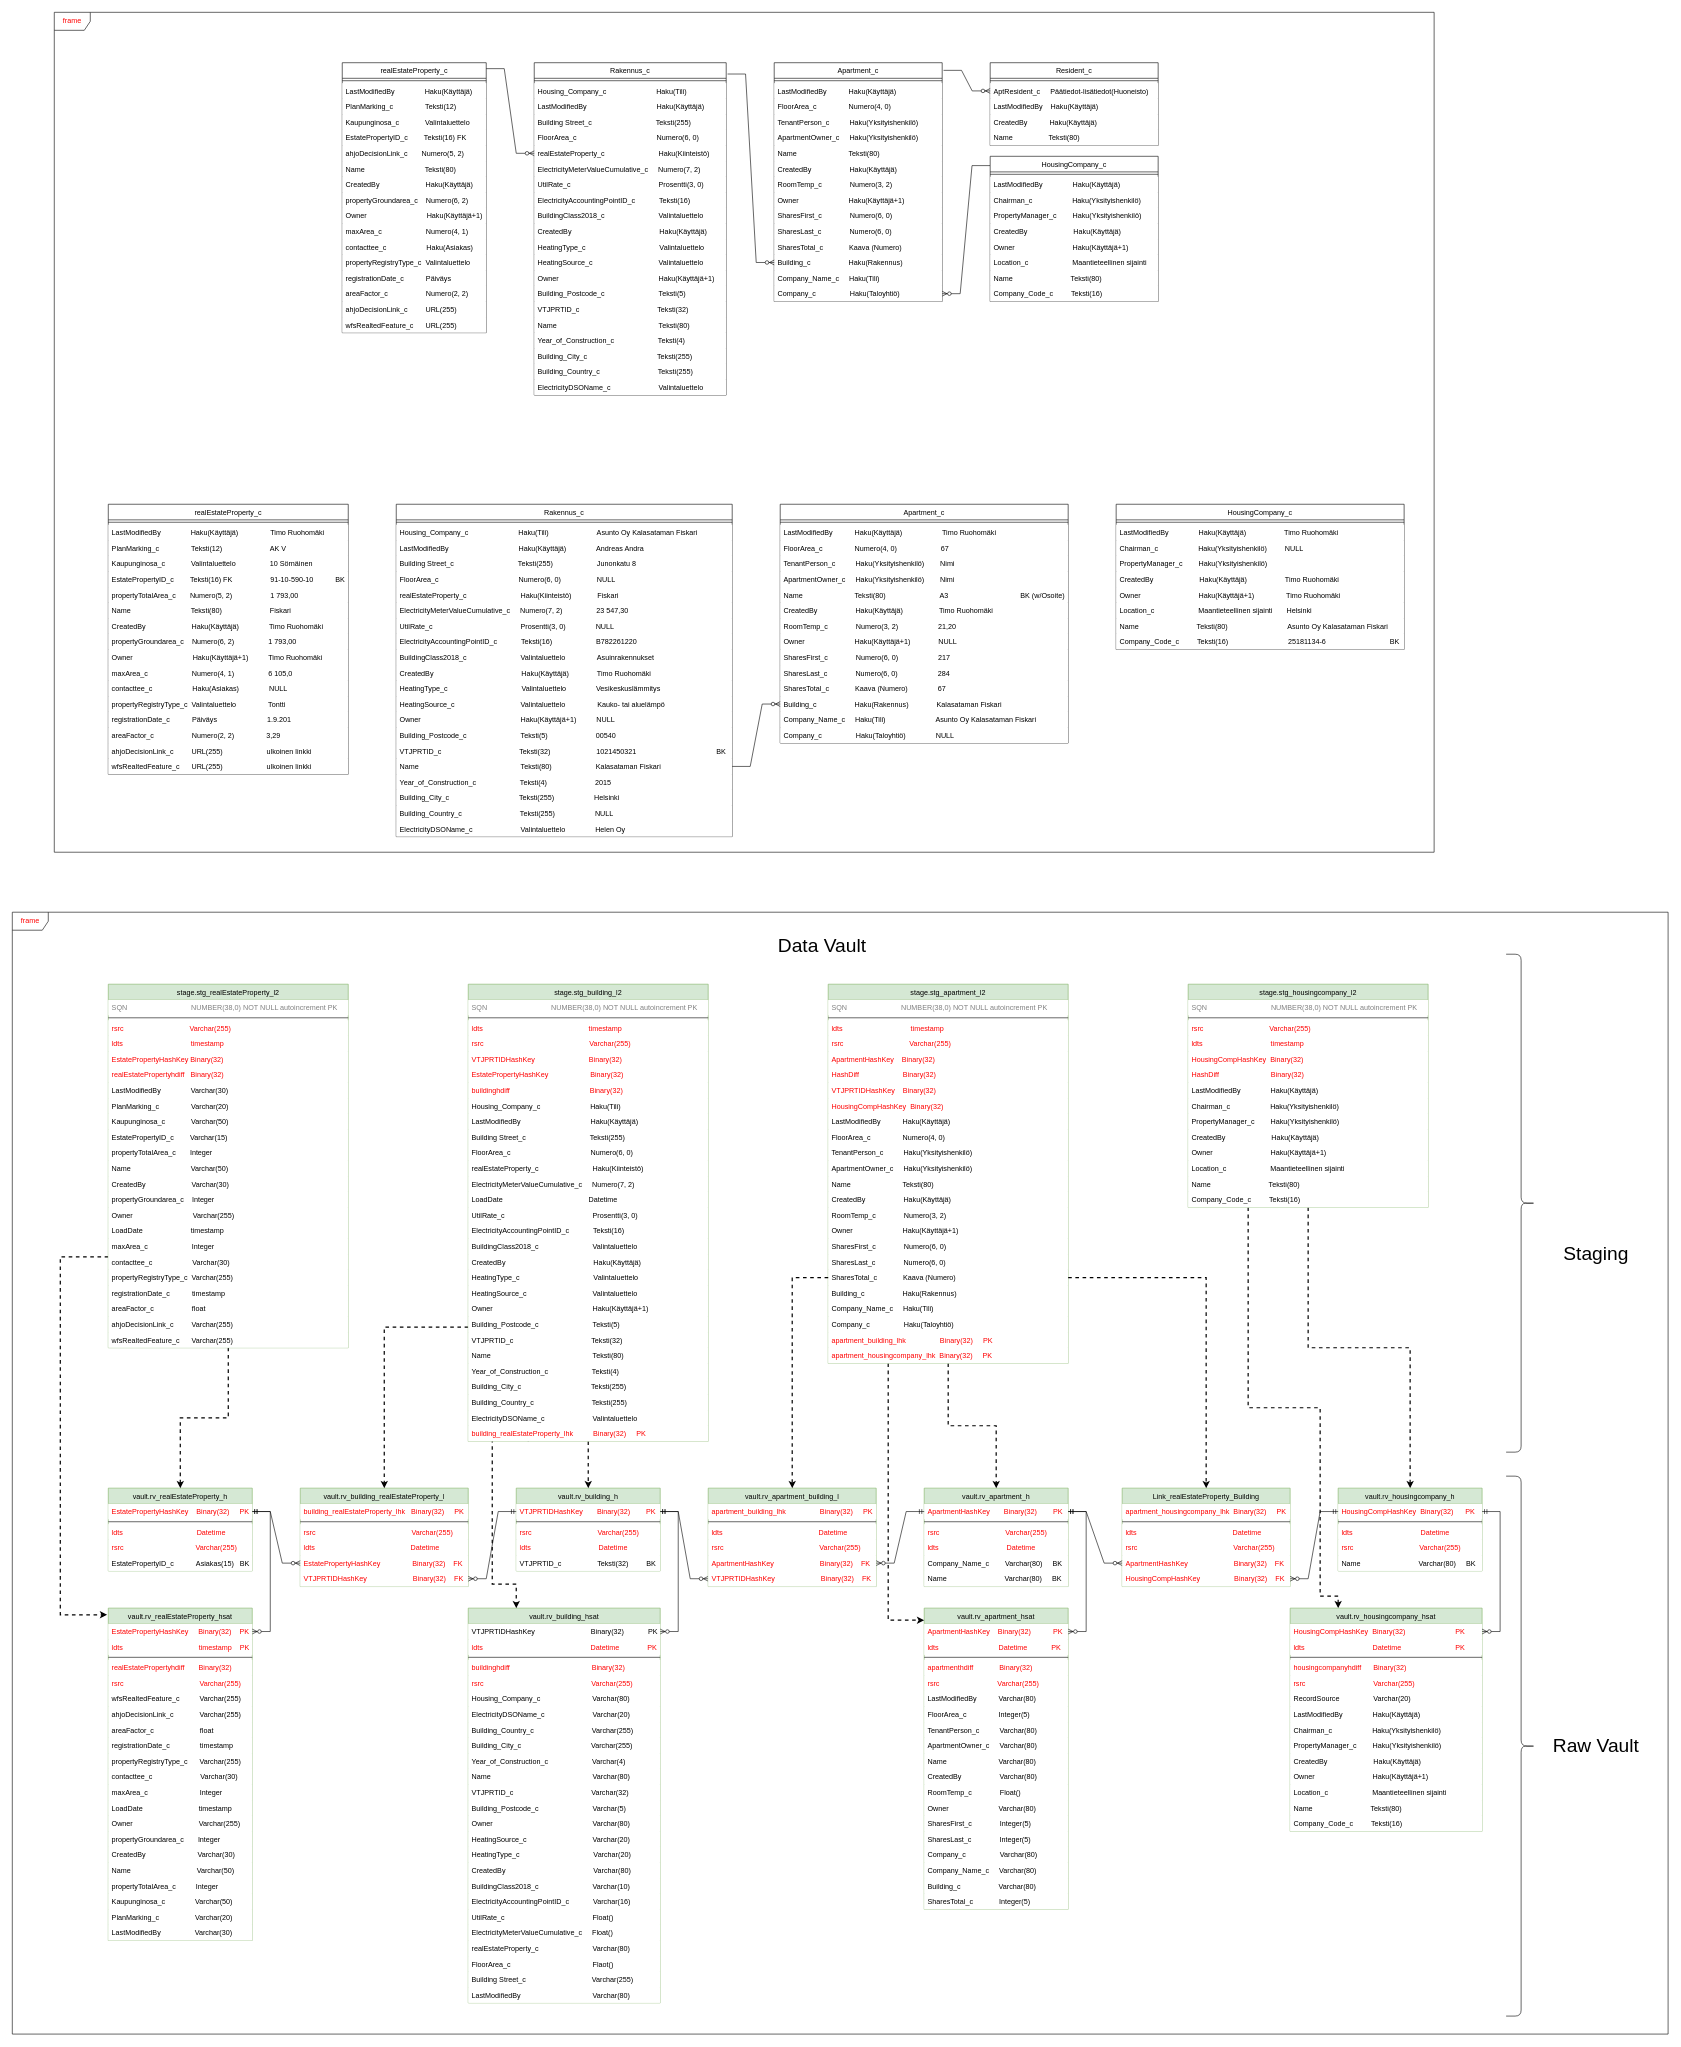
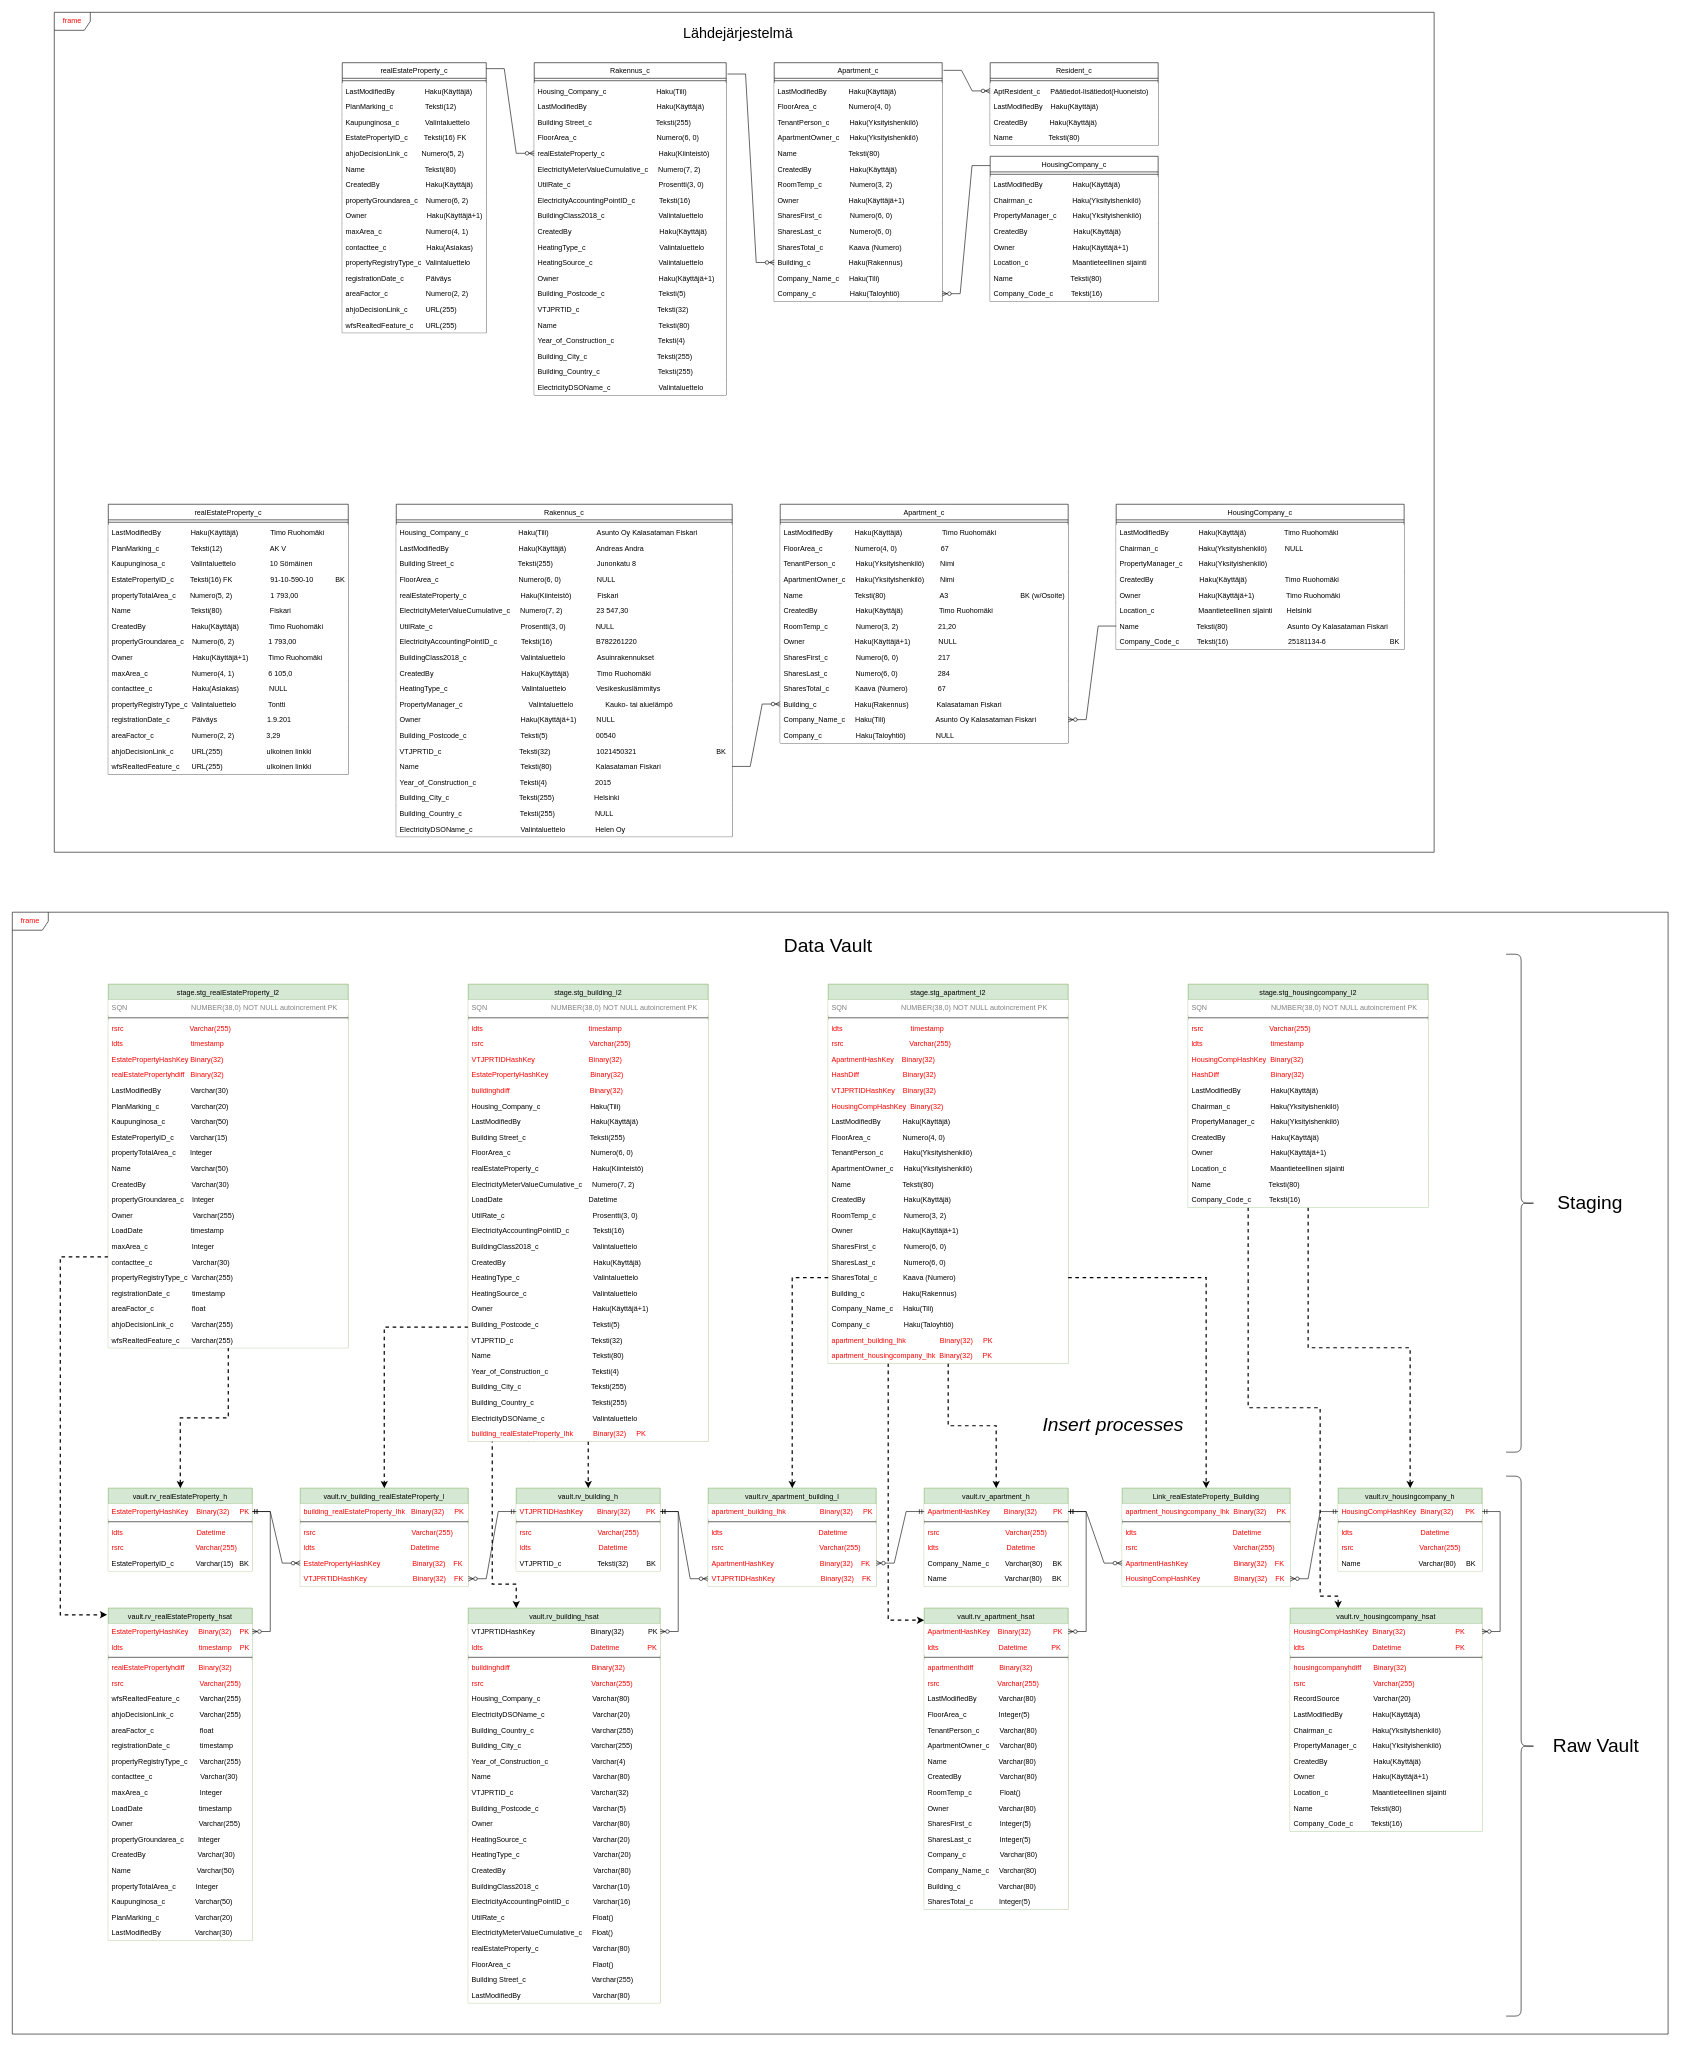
none -> (738, 33)
none -> (1091, 680)
(575, 704) -> (580, 704)
(822, 945) -> (828, 945)
(1596, 1254) -> (1590, 1203)
none -> (1113, 1425)
(196, 1564) -> (197, 1564)
